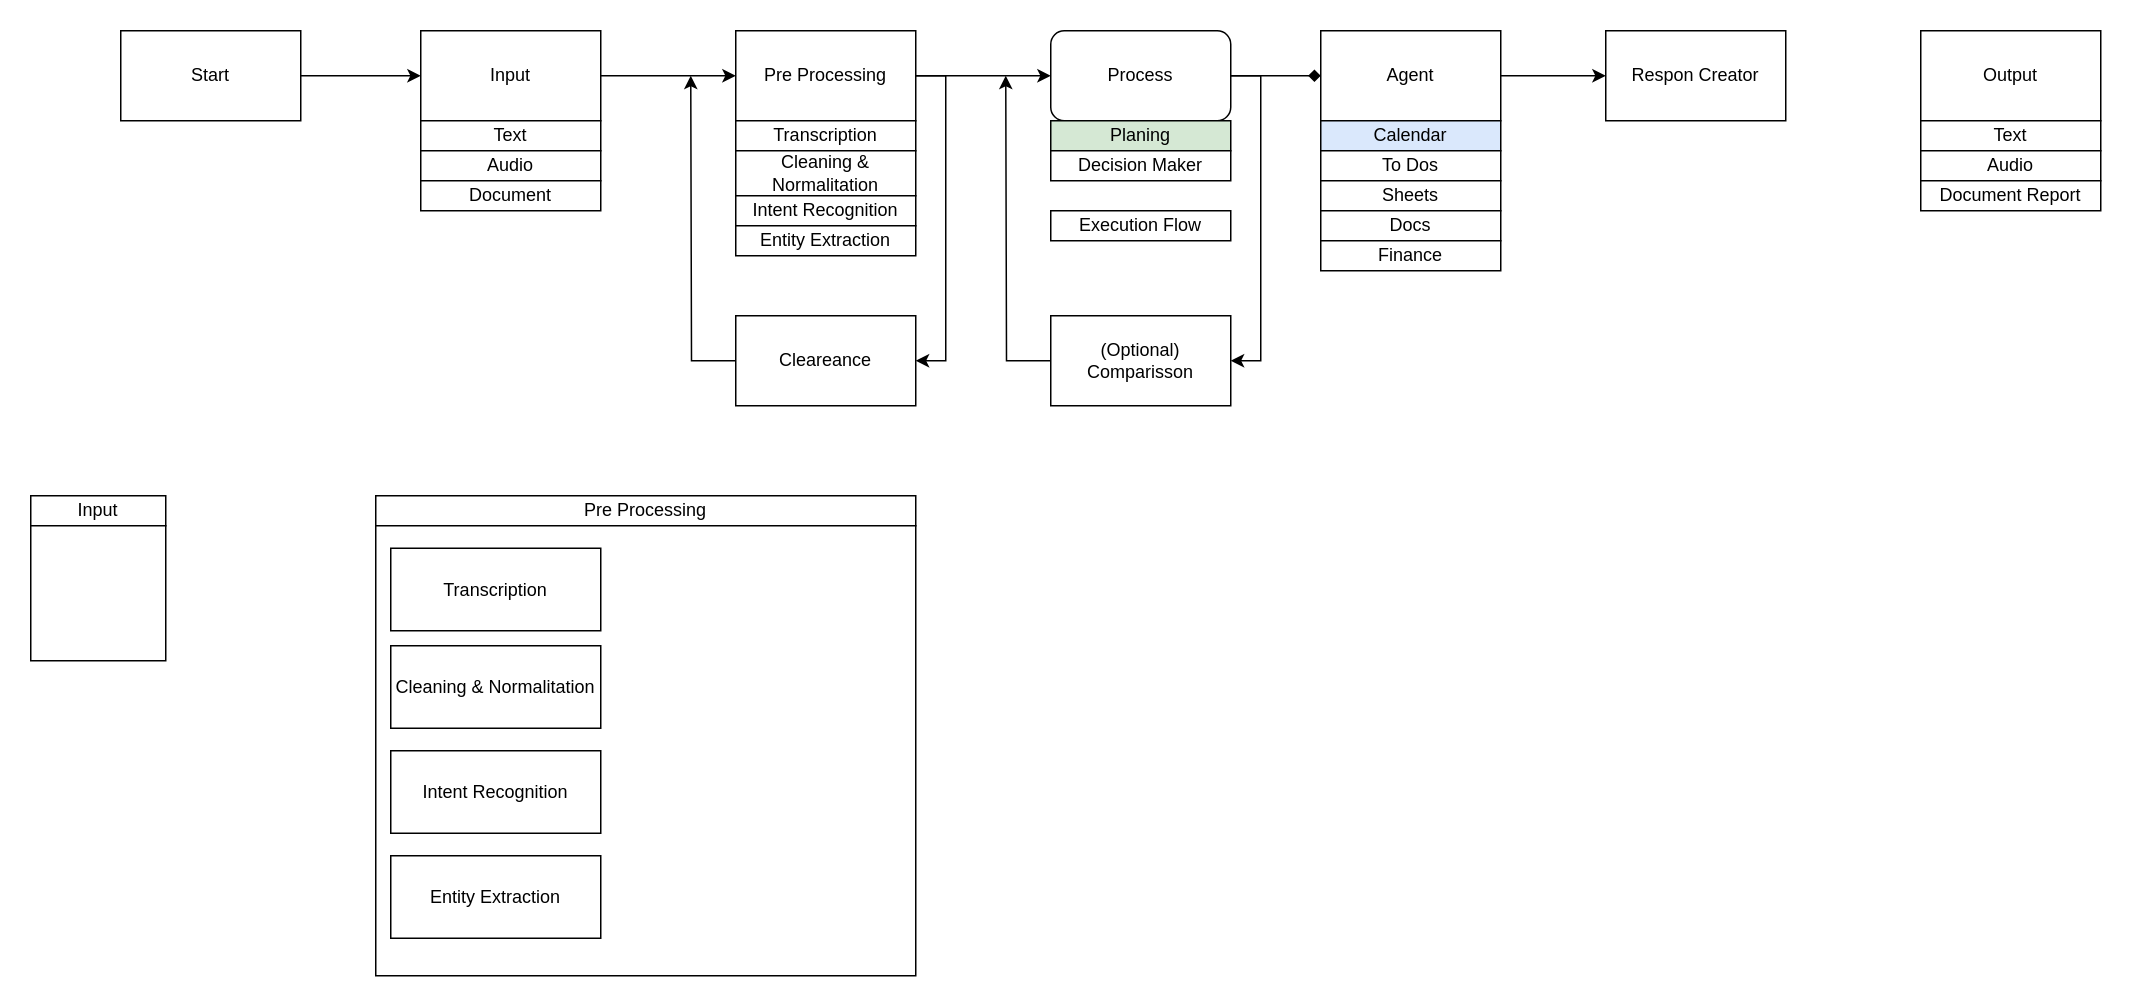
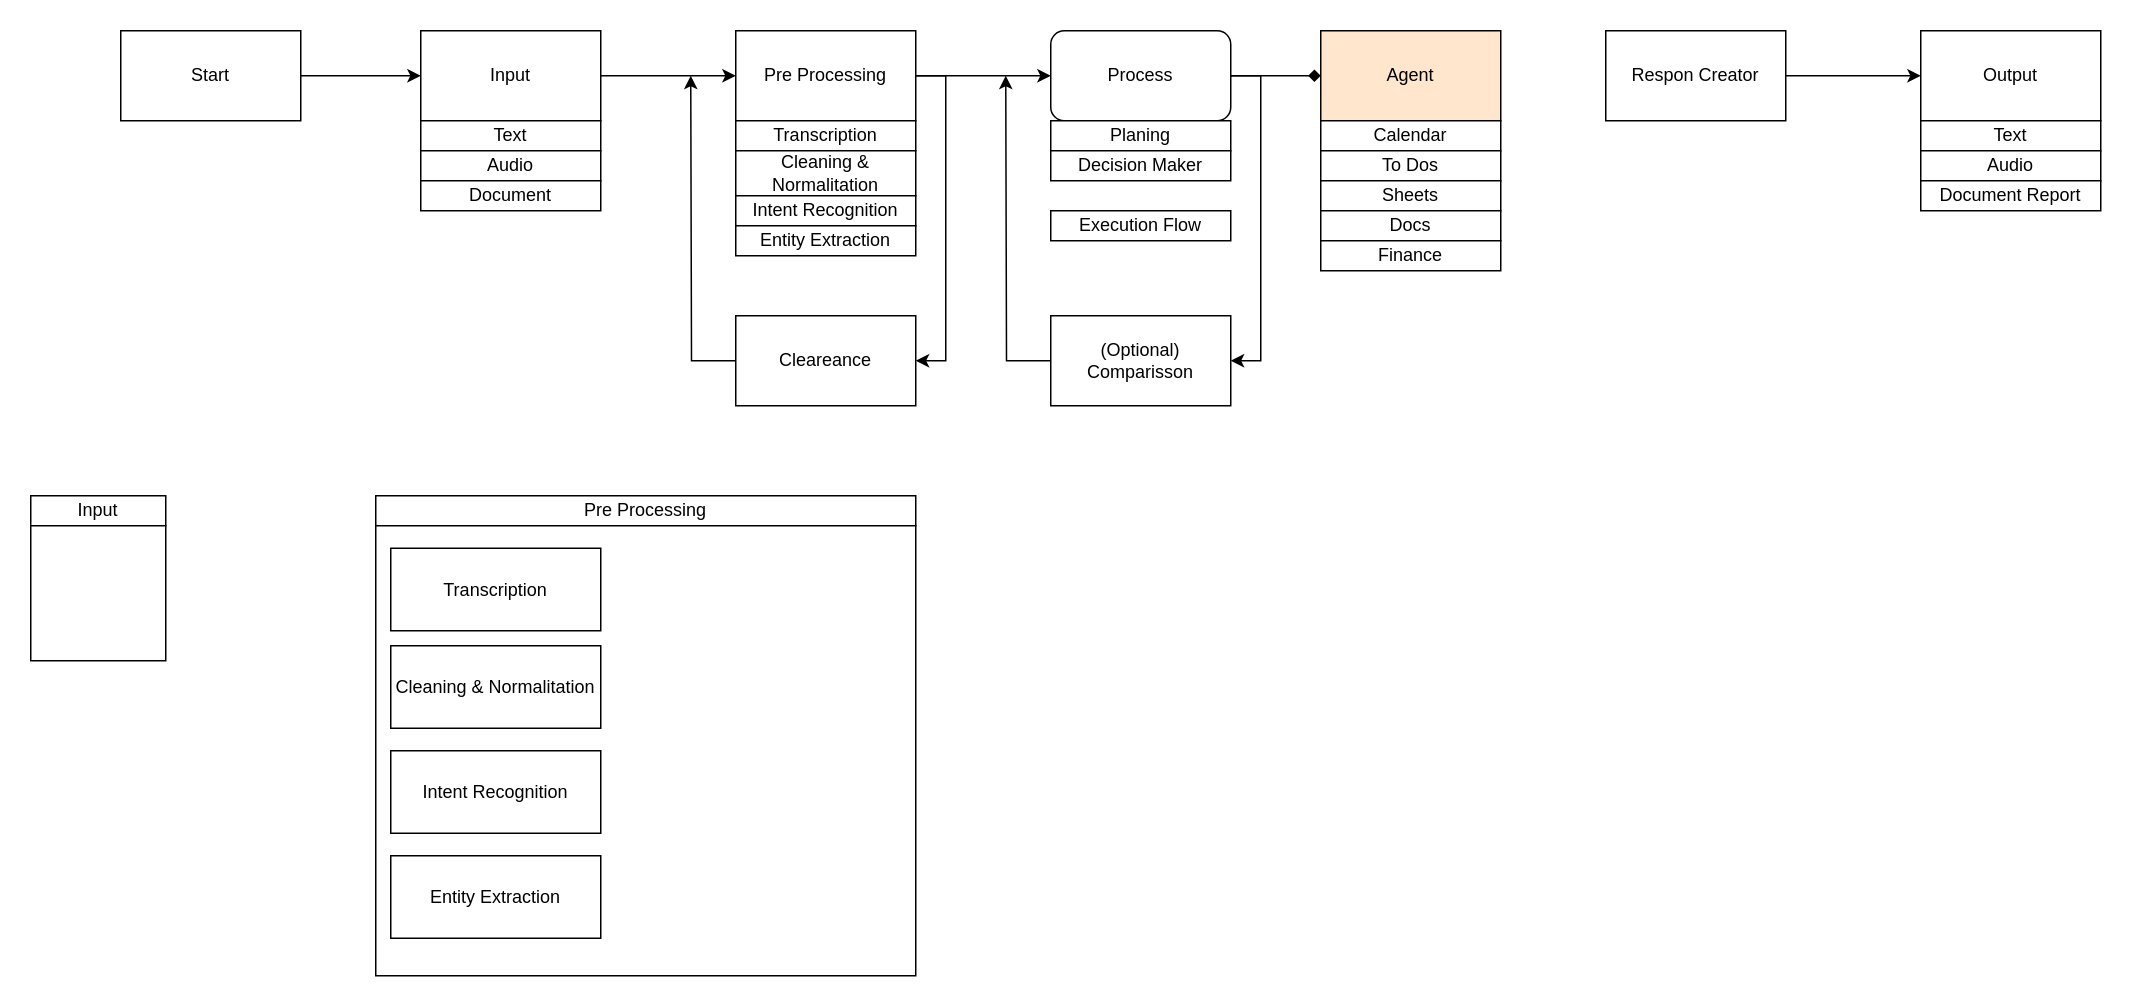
(1411, 76) -> (1411, 76)
(1548, 76) -> none
none -> (1848, 76)
(1141, 136) -> (1141, 136)
(1411, 136) -> (1411, 136)
